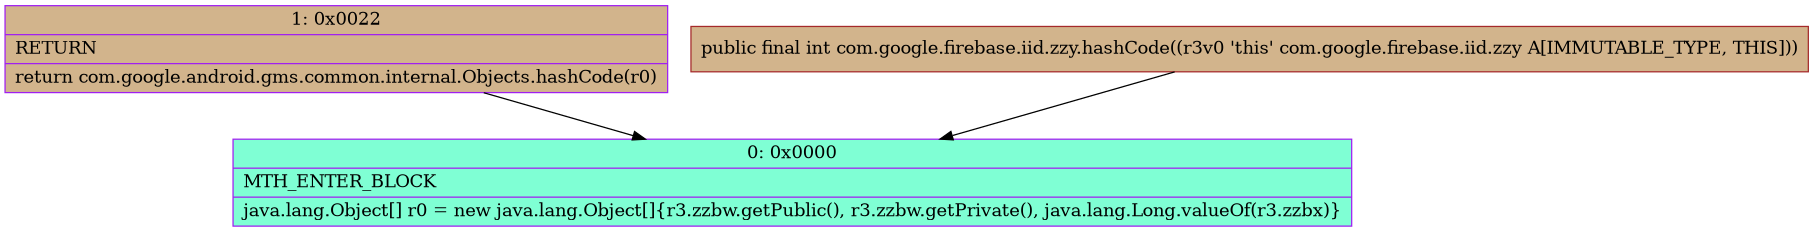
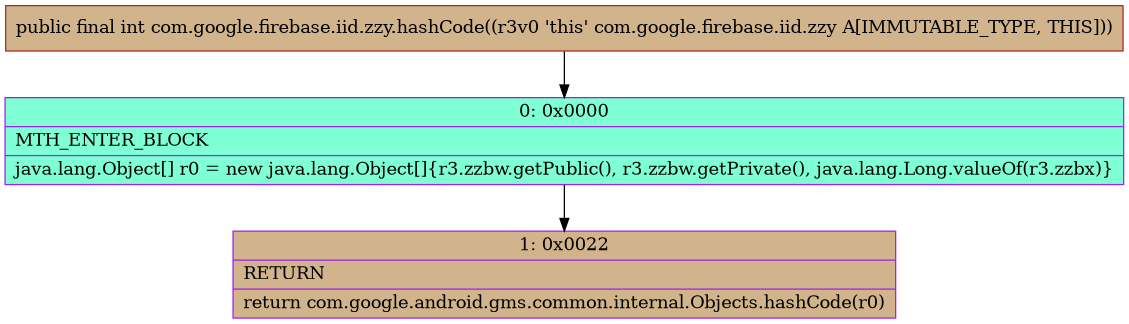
(558, 114) -> (564, 202)
